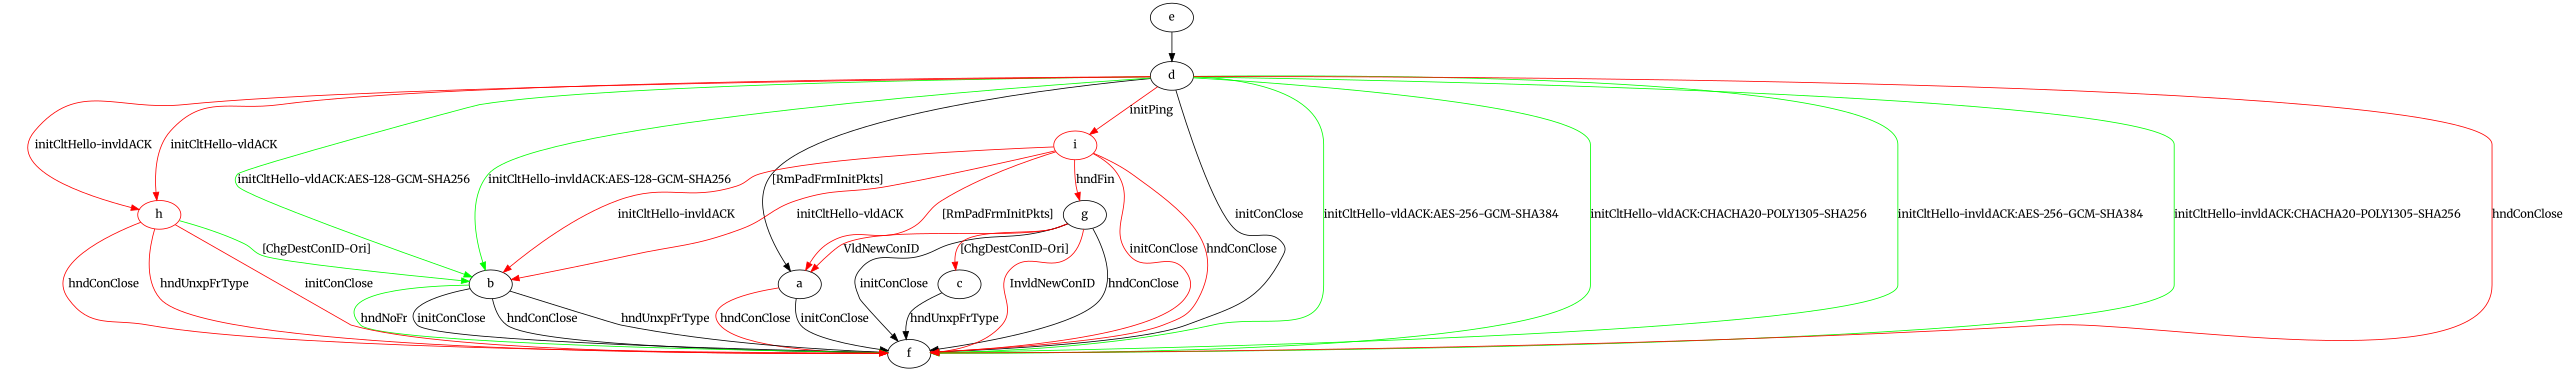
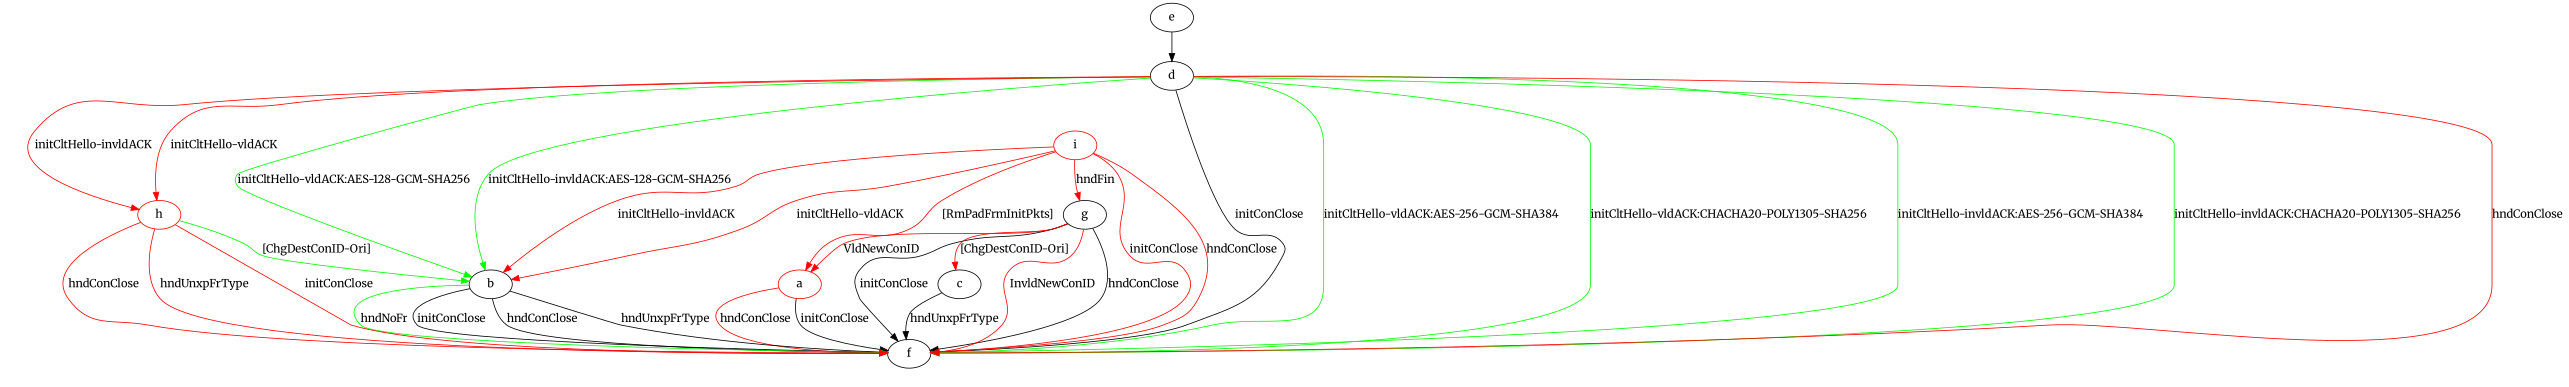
(1127, 108) -> none
(907, 116) -> none
(800, 284) -> (800, 284)
